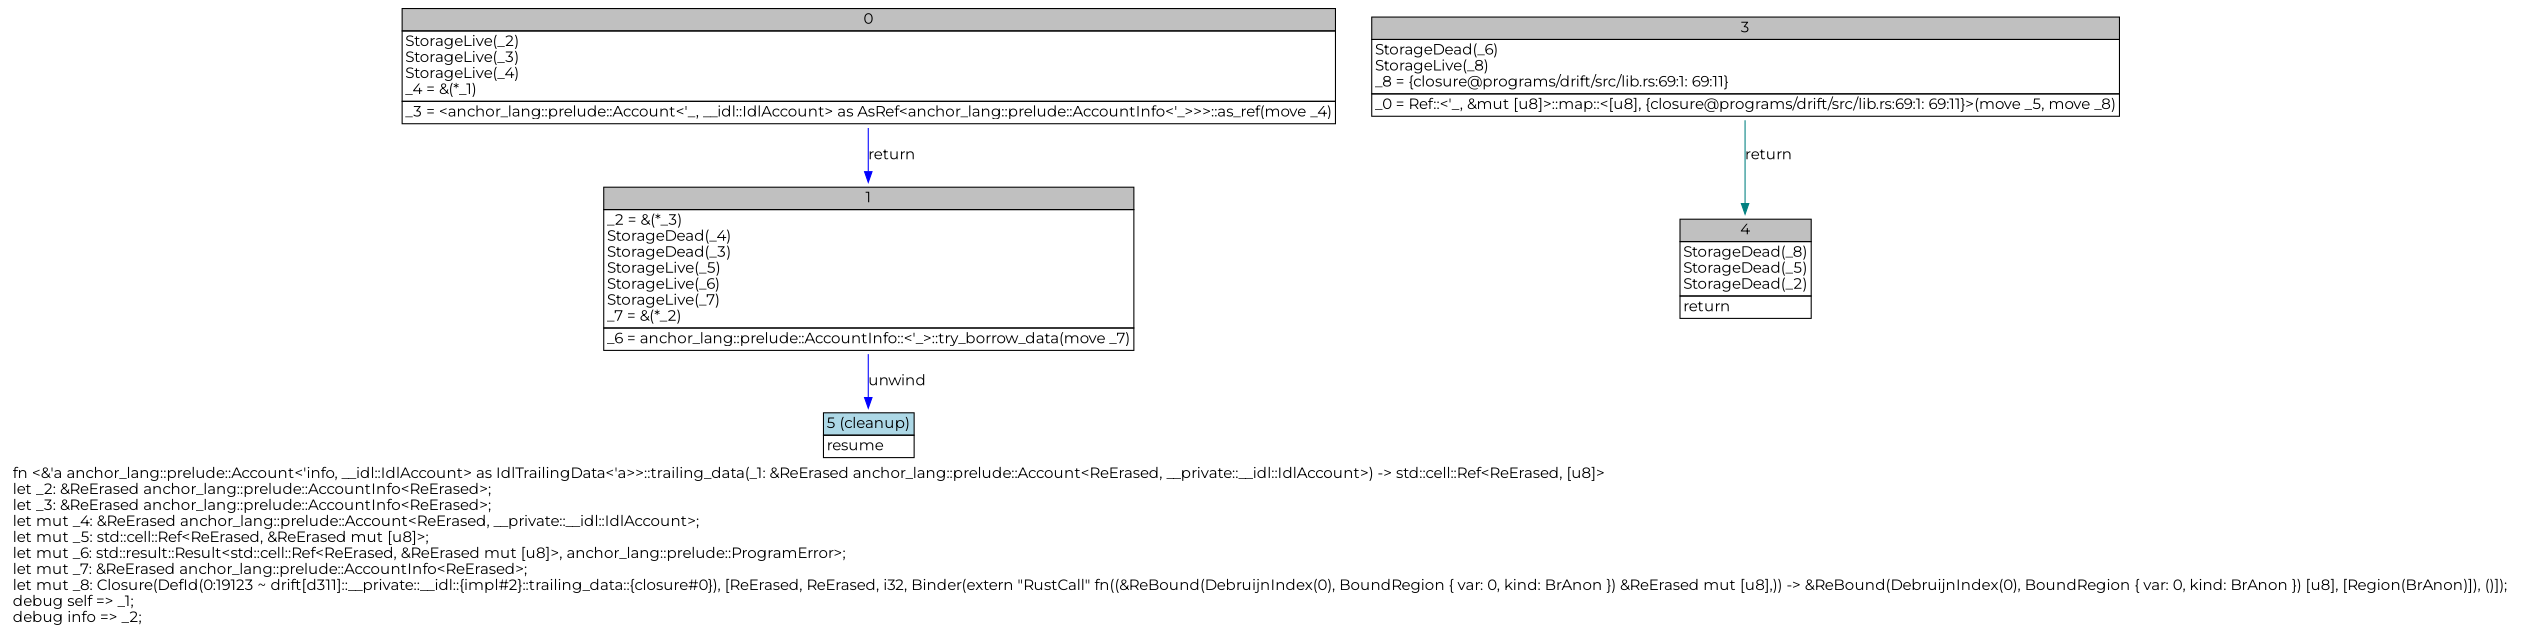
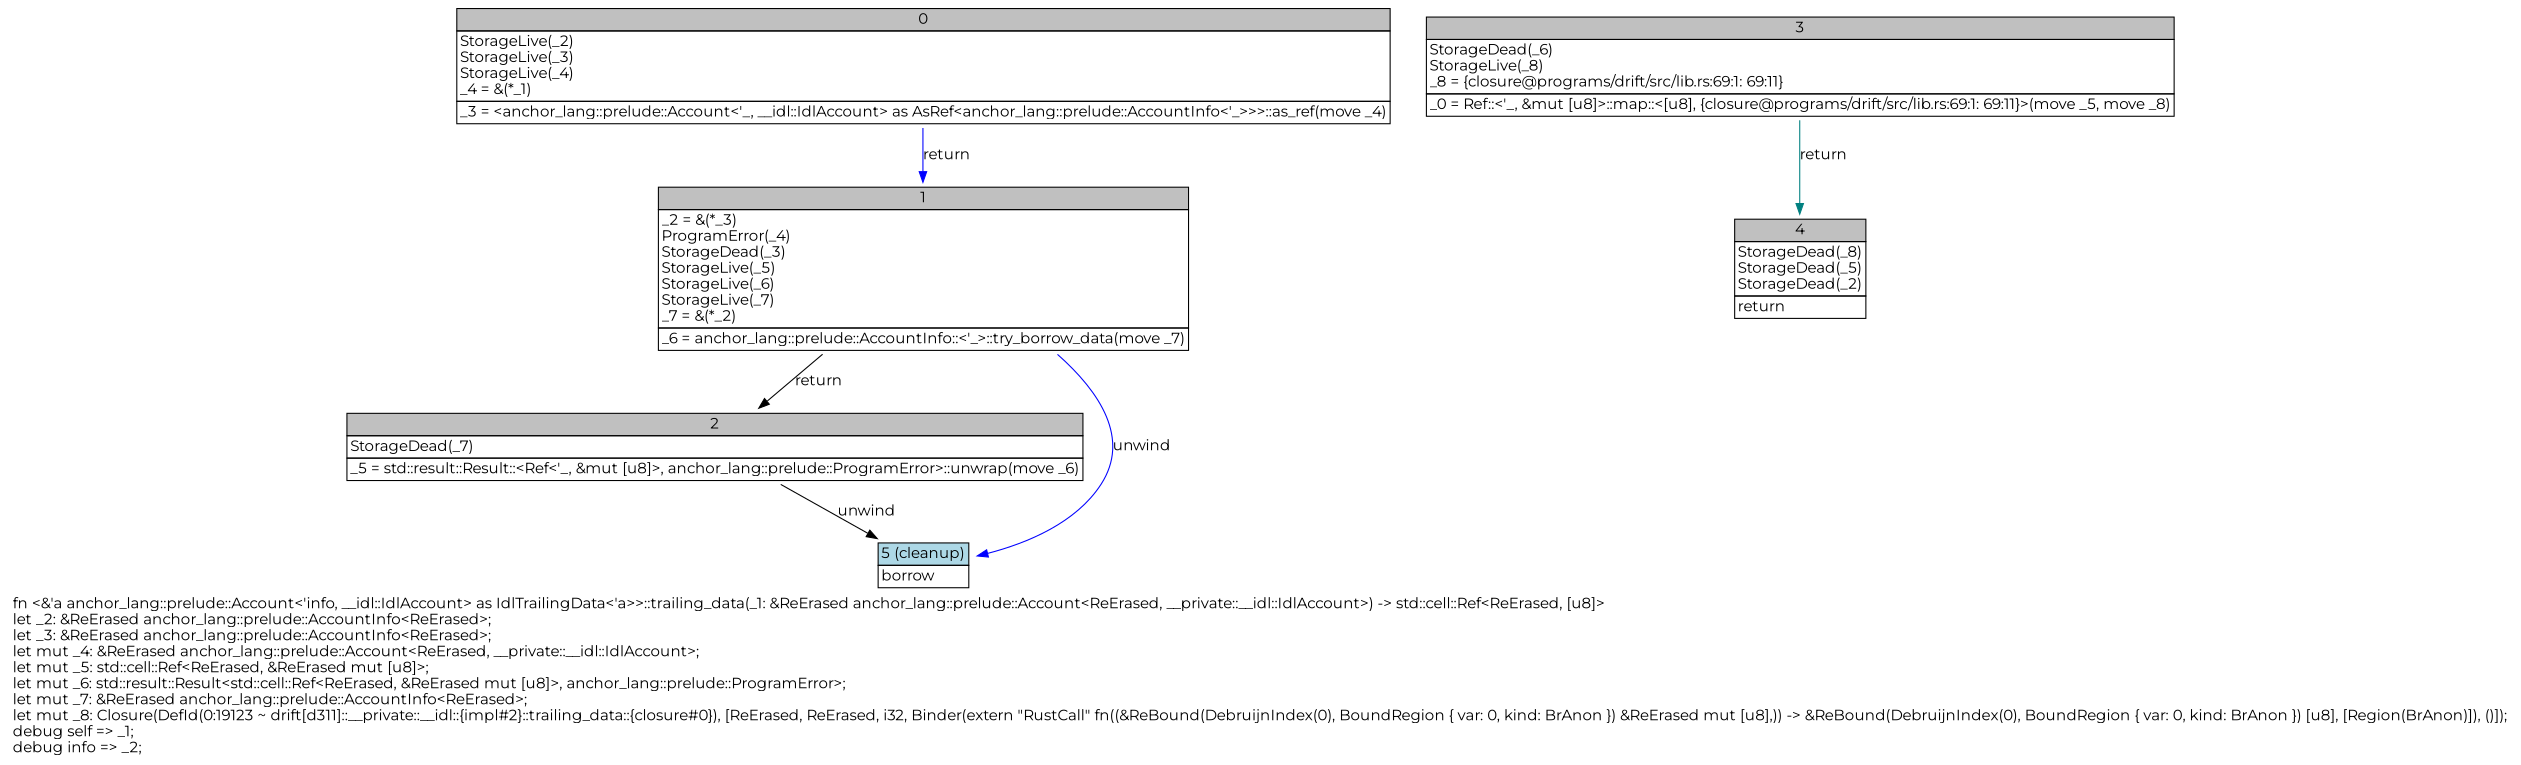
(669, 236) -> (726, 236)
none -> (715, 446)
(855, 446) -> (908, 576)
